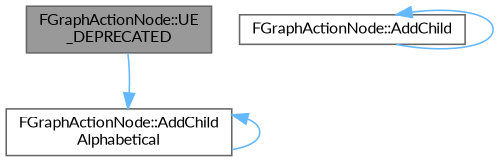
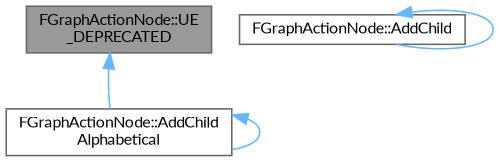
(129, 73) -> (109, 89)
